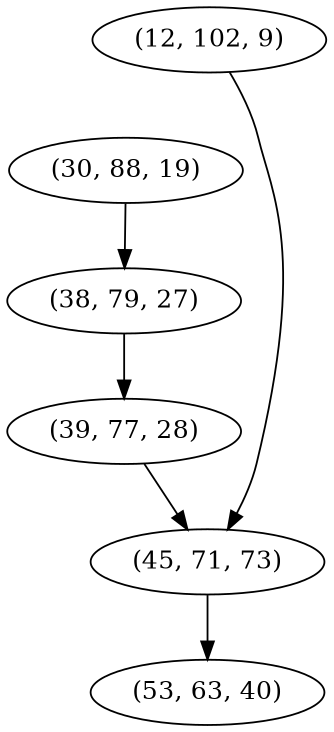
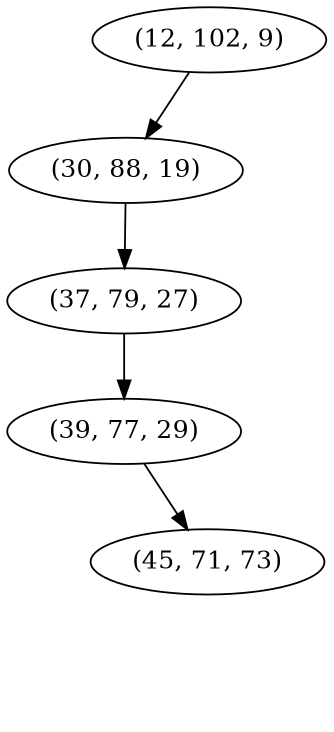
(283, 291) -> (173, 98)
(124, 301) -> (124, 301)
(124, 431) -> (124, 431)
(208, 692) -> none
